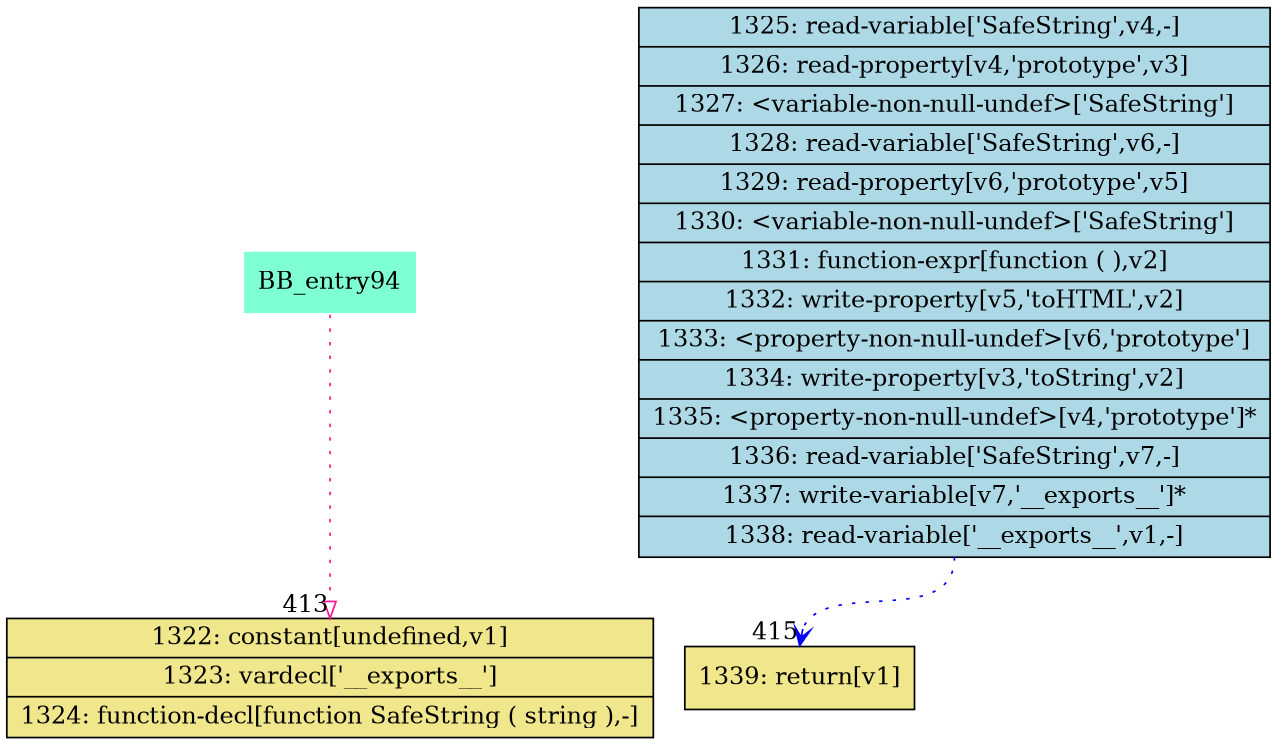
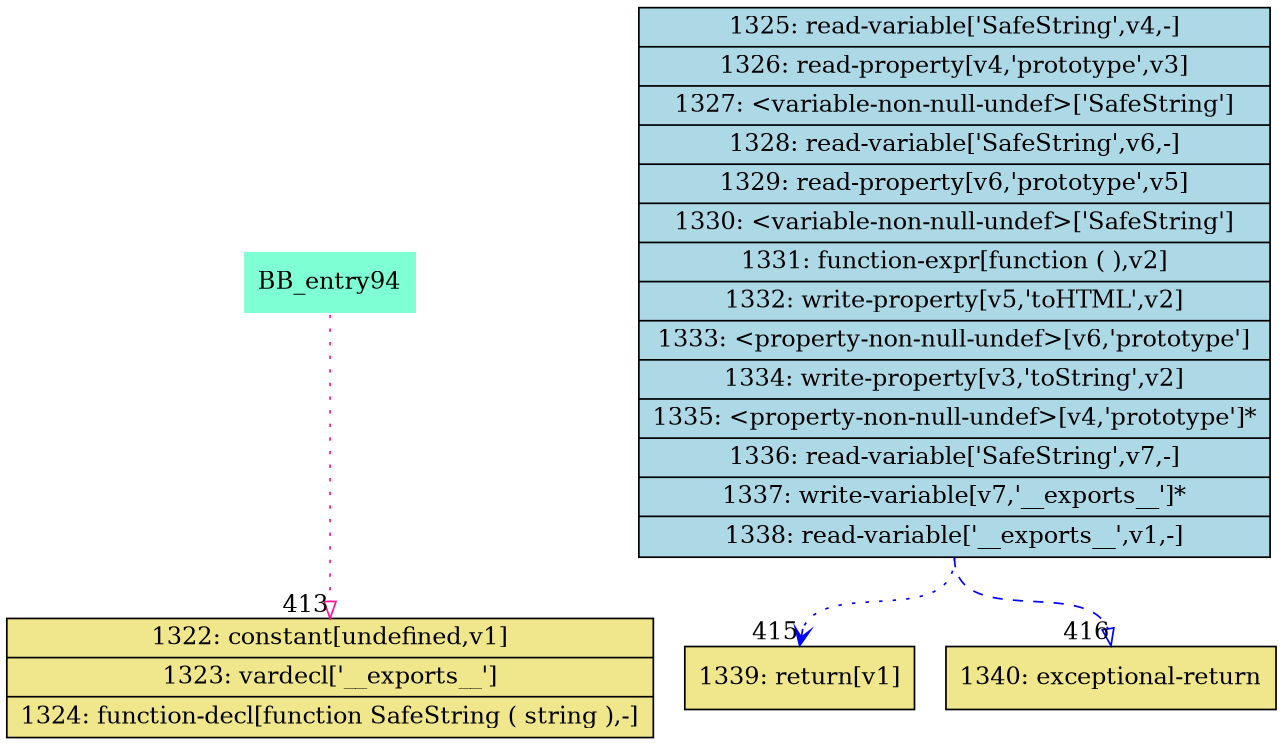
none -> (1111, 678)
